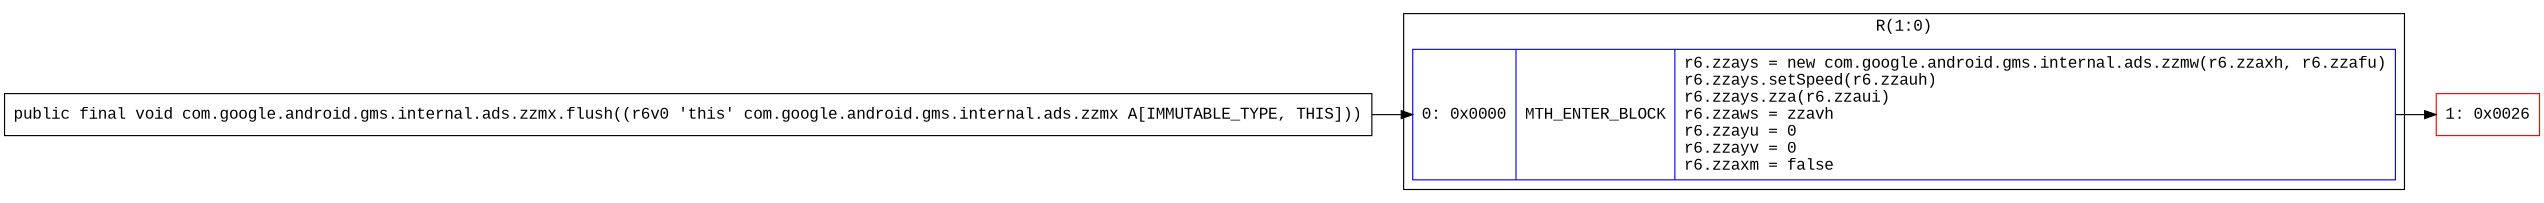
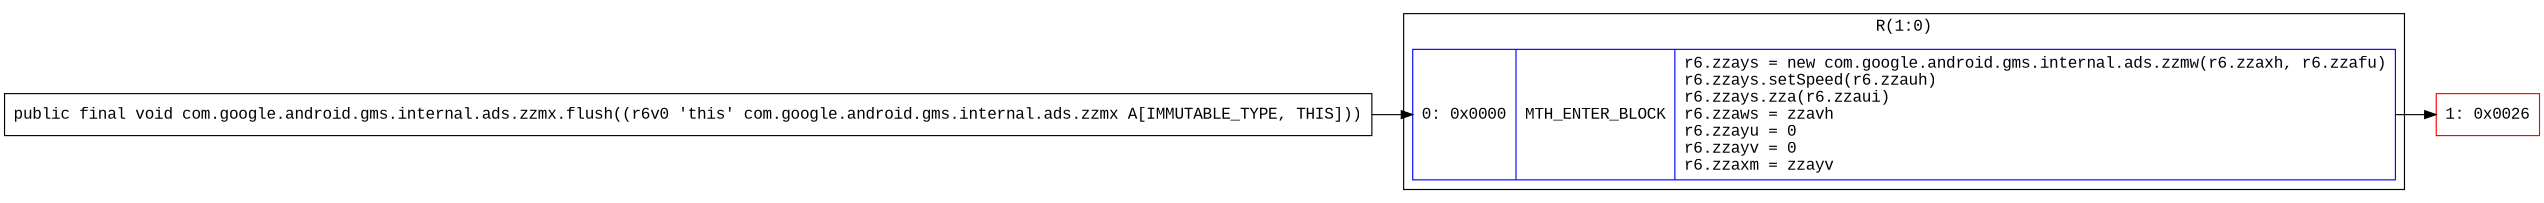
(1759, 165) -> (1759, 165)
